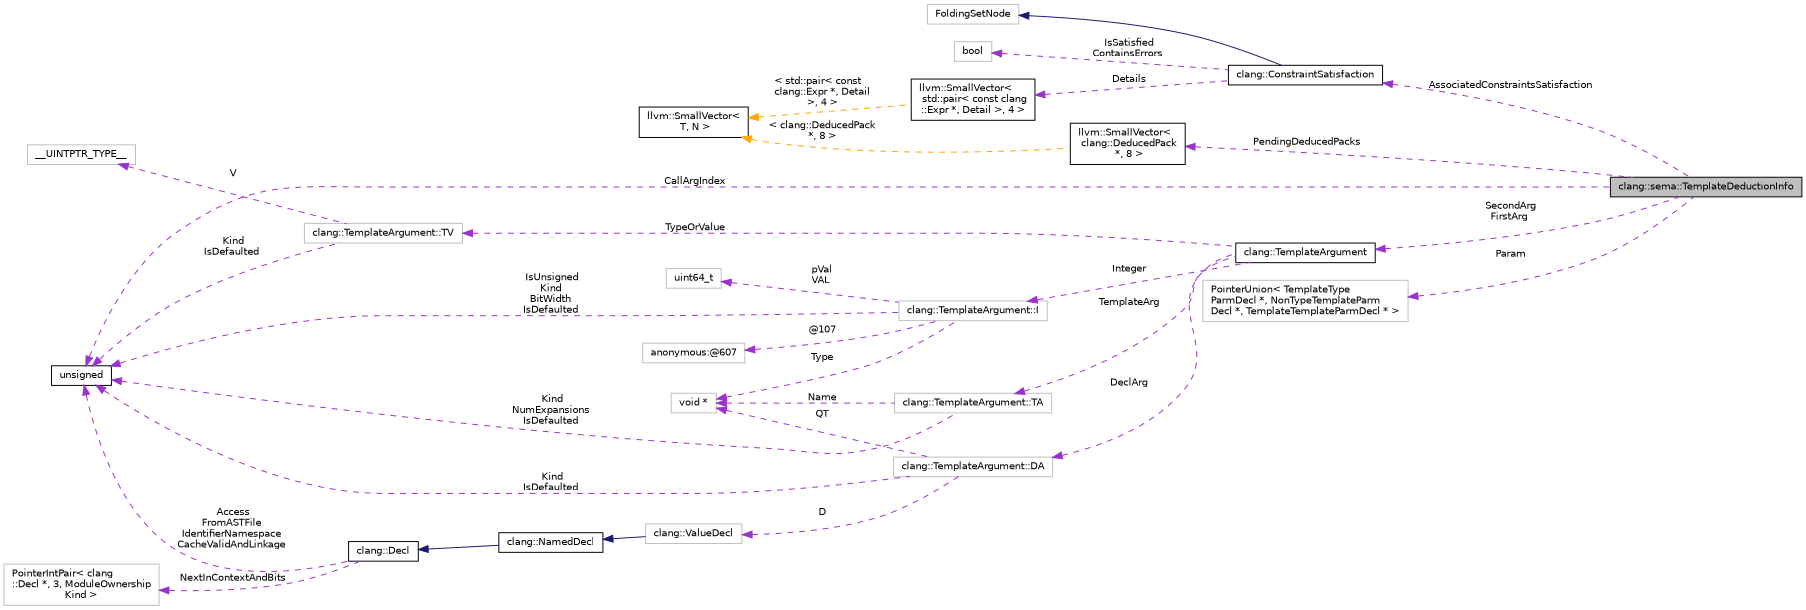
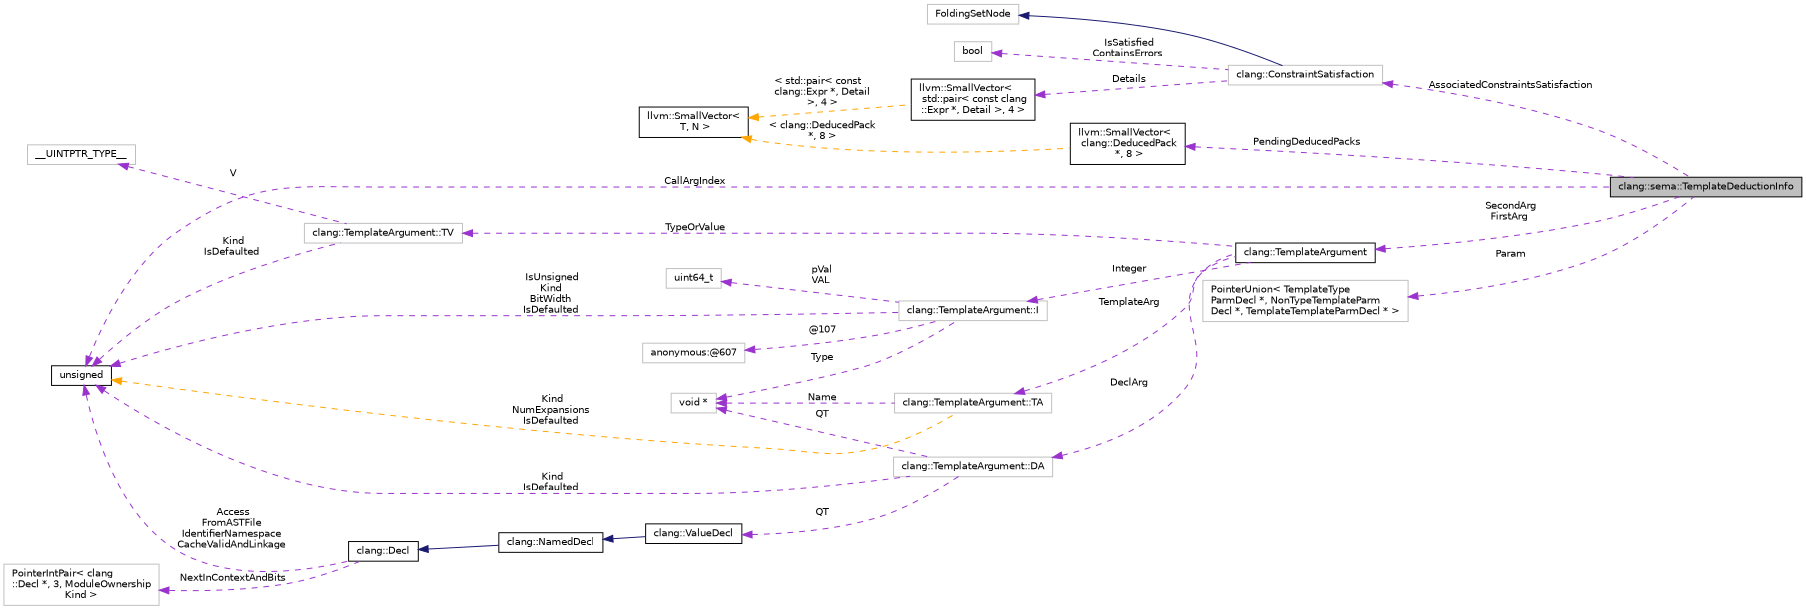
(1305, 75) -> (1305, 75)
(543, 431) -> (543, 431)
(821, 513) -> (821, 513)
(694, 534) -> (694, 534)
